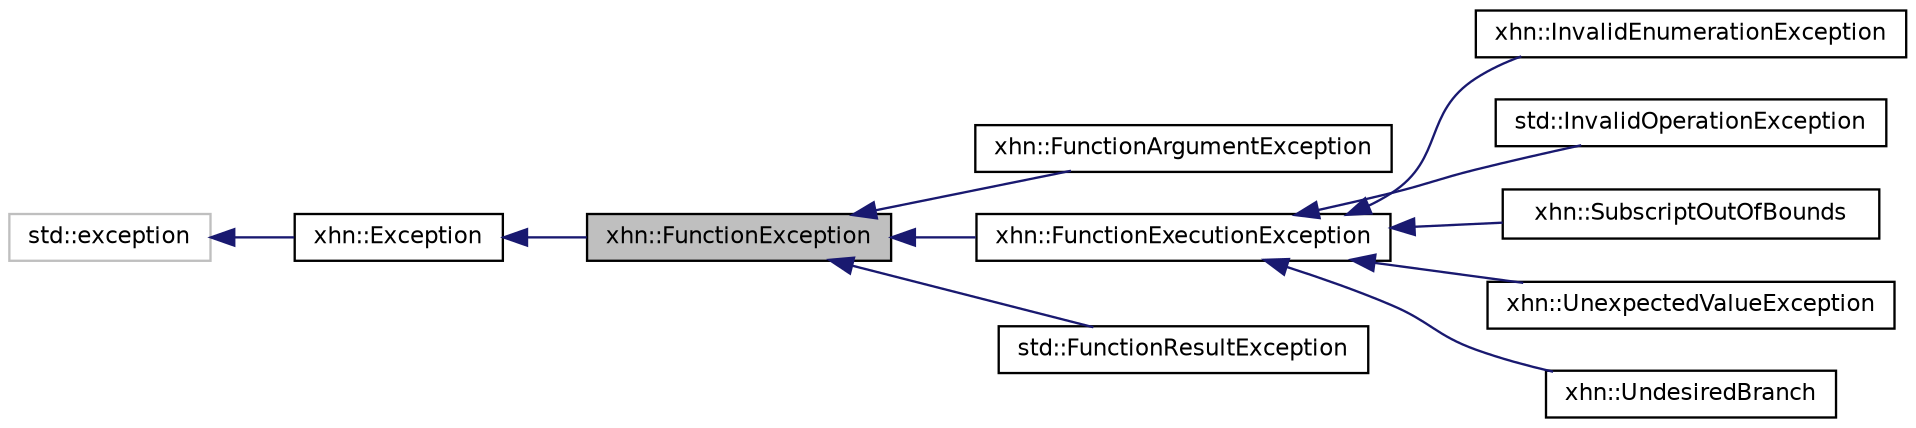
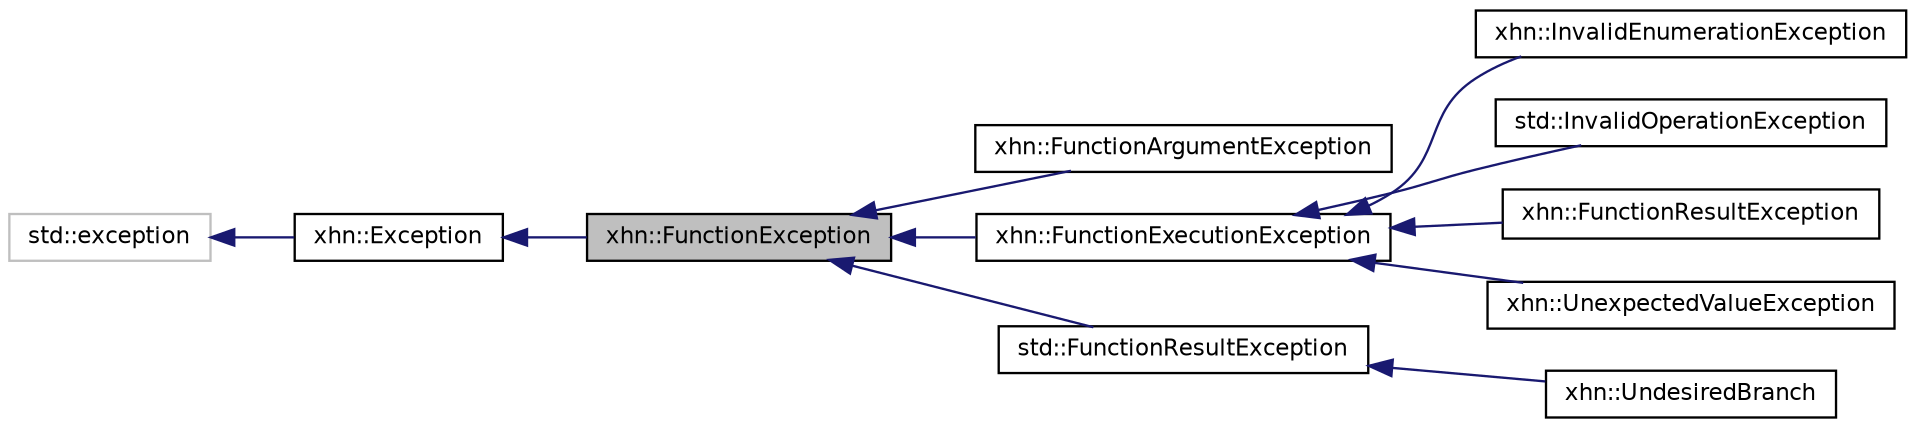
(1691, 214) -> (1691, 214)
(1420, 320) -> (1469, 375)
